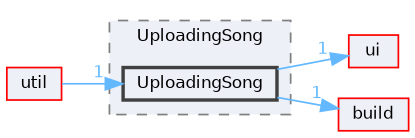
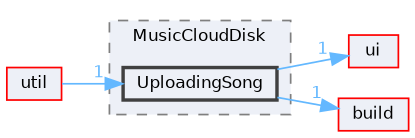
(200, 37) -> (200, 37)
